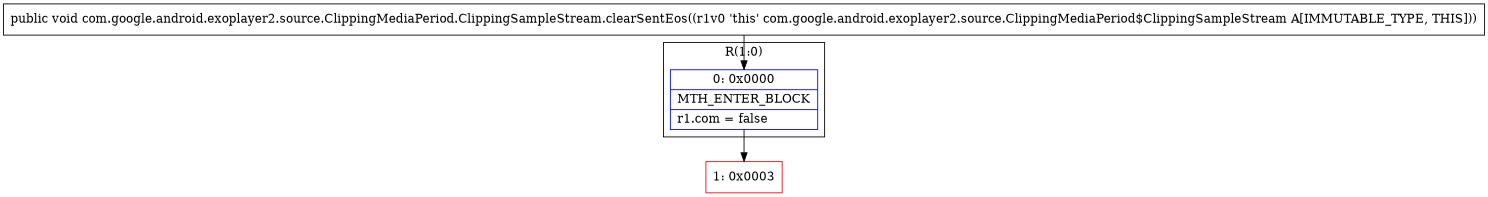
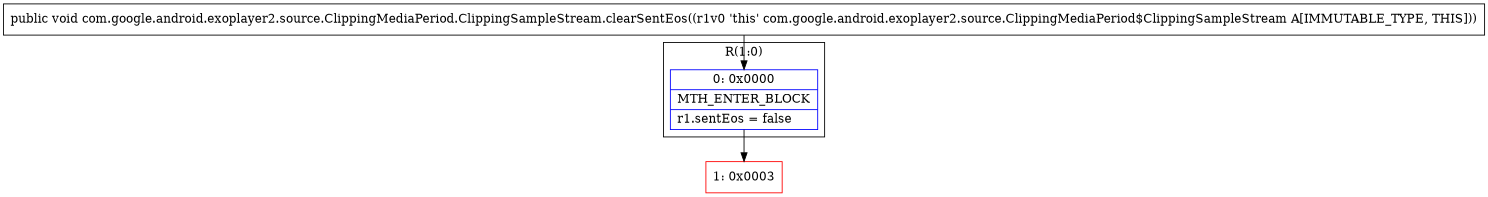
(723, 119) -> (735, 119)
